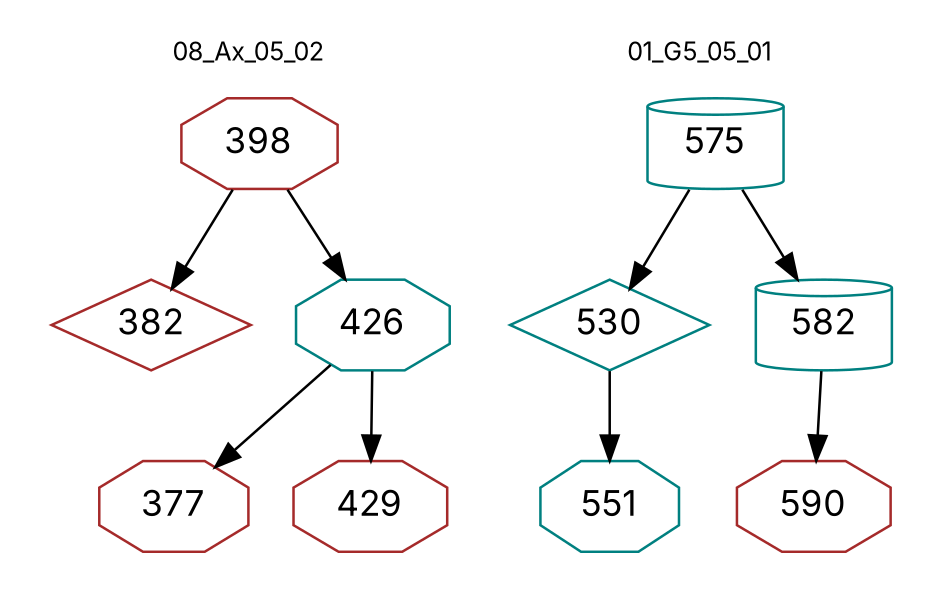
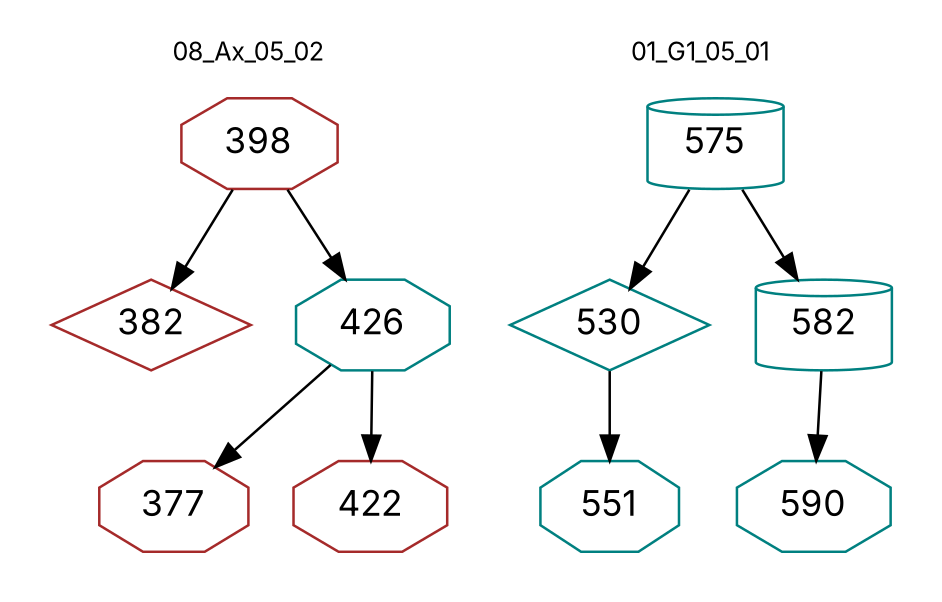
(700, 54) -> (700, 54)
(370, 506) -> (370, 506)
(814, 506) -> (814, 506)
